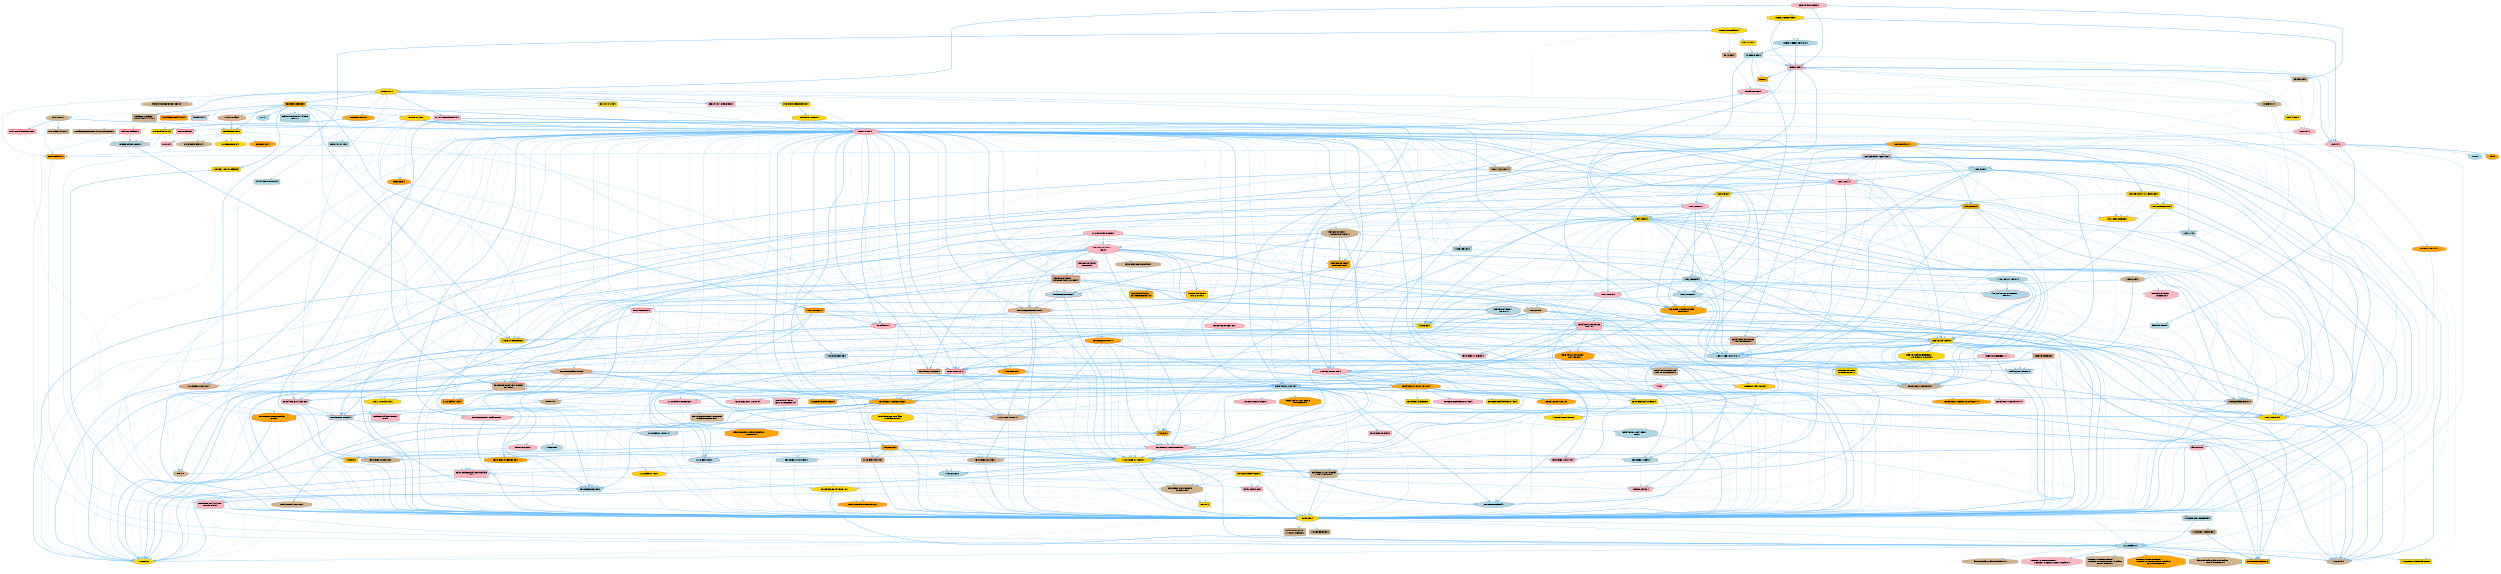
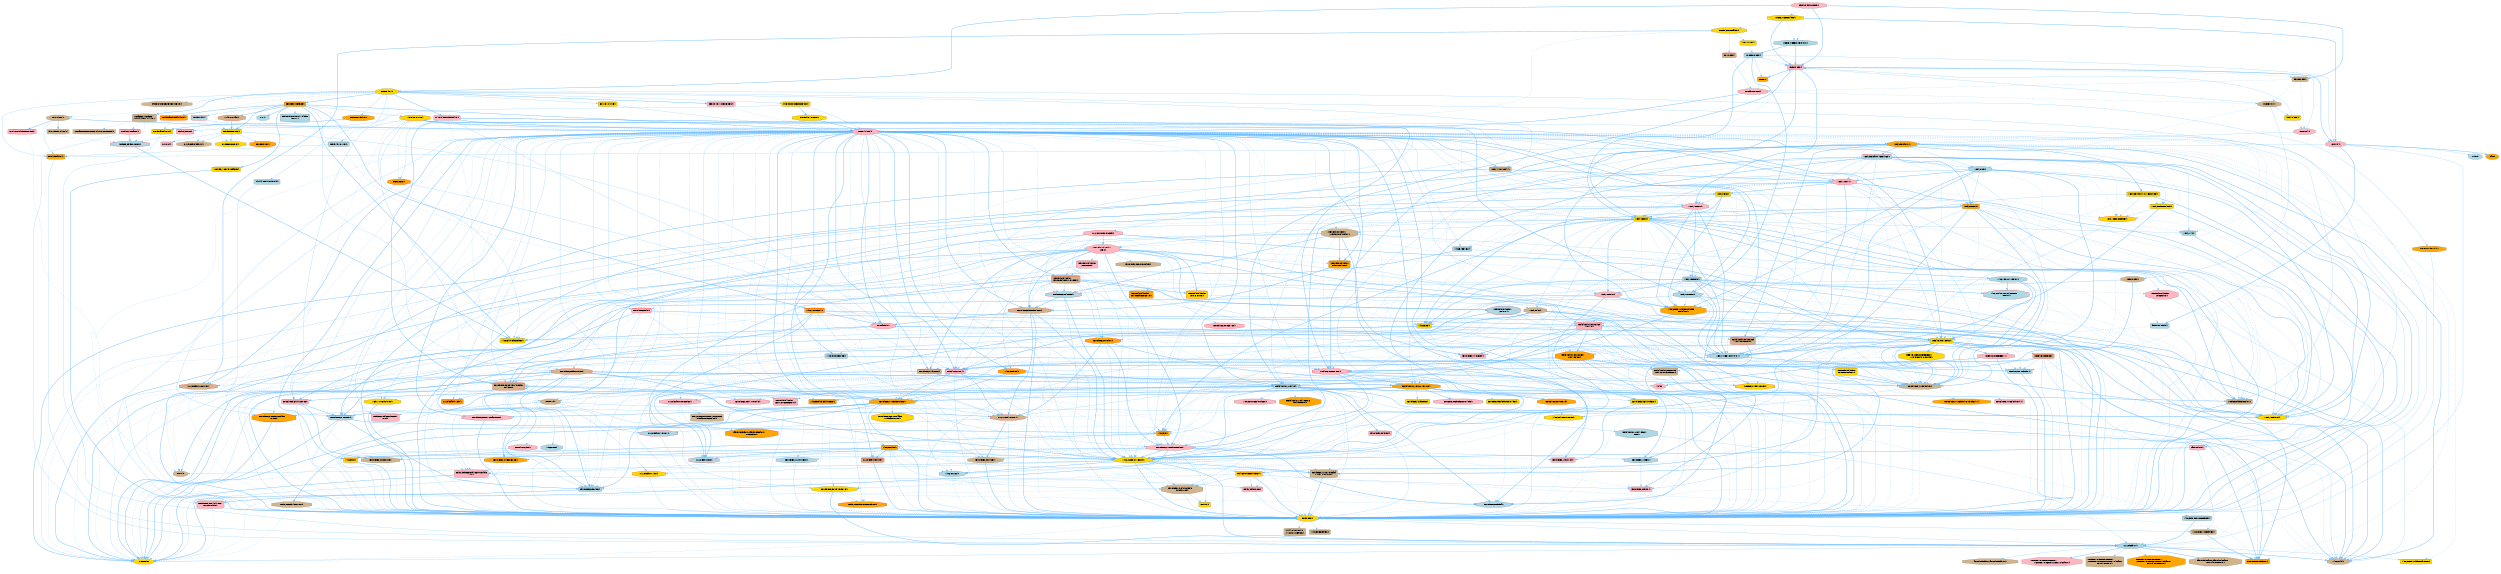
(1289, 129) -> (1291, 129)
(1641, 489) -> (1641, 489)
